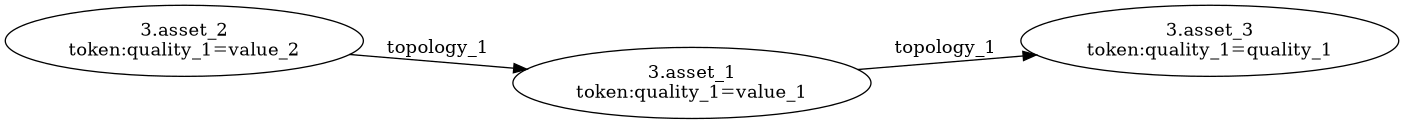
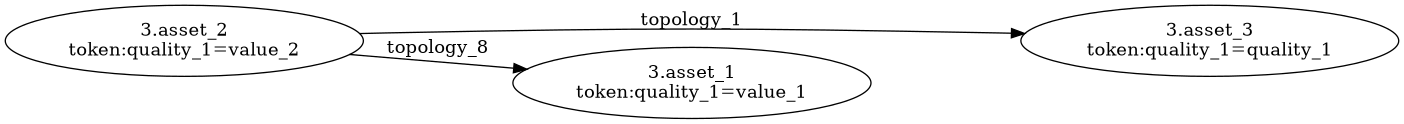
(438, 48) -> (438, 48)
(940, 63) -> (685, 29)
